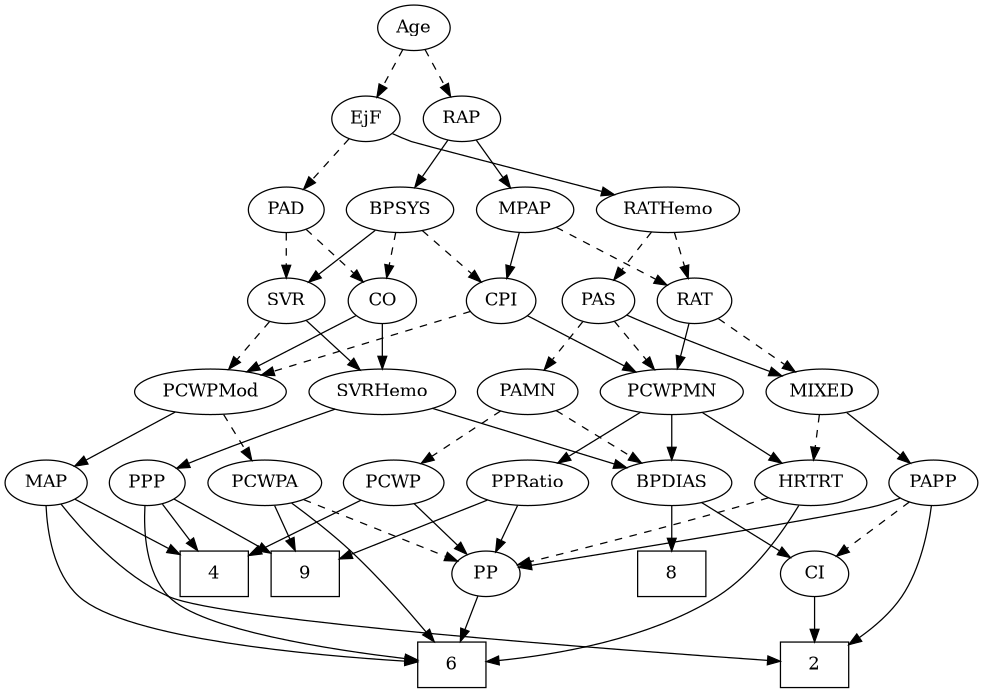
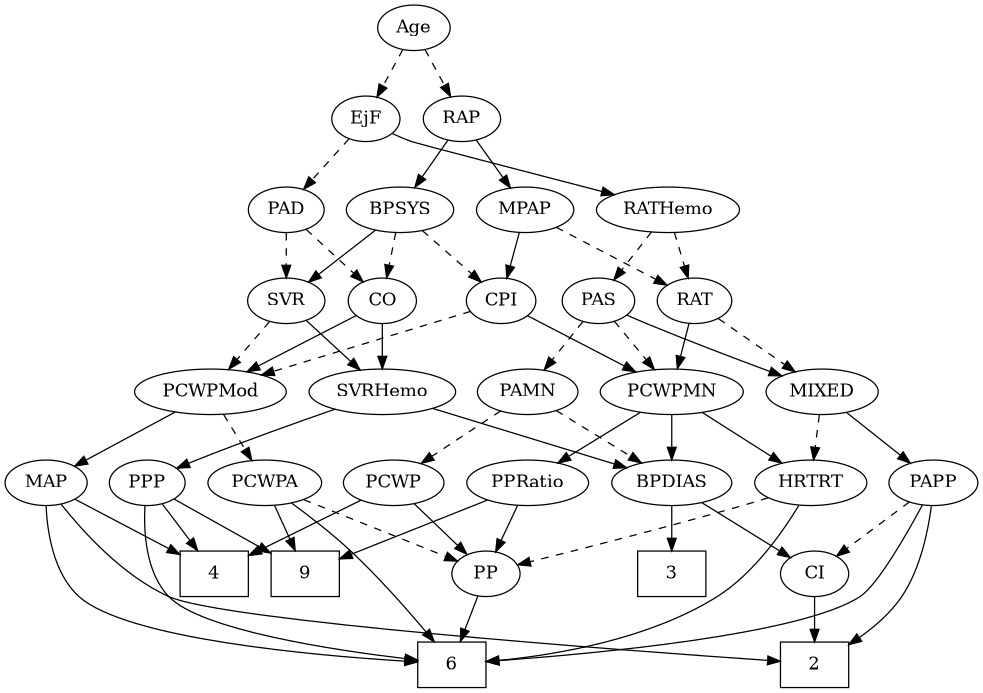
(717, 535) -> (737, 633)
(672, 574) -> (672, 574)
